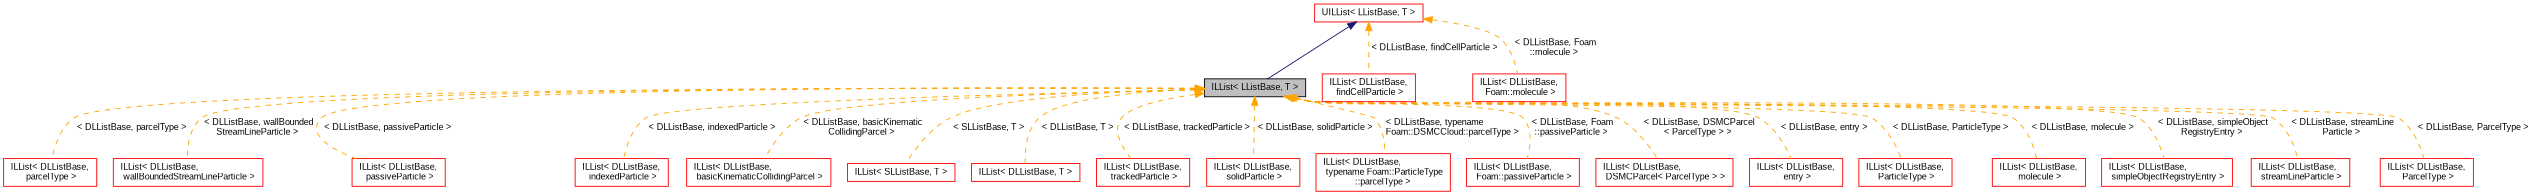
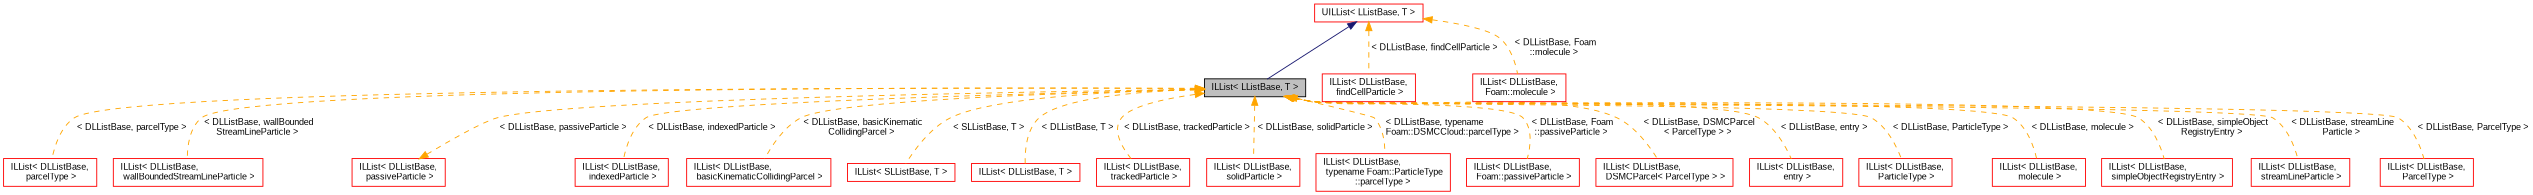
(725, 90) -> (752, 100)
